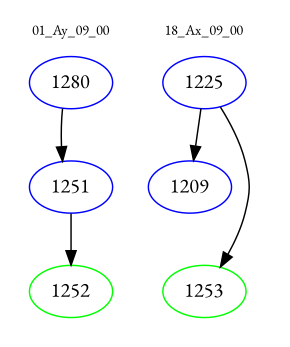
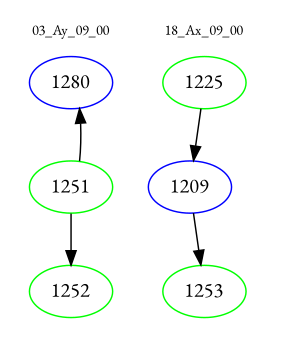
(71, 31) -> (71, 31)
(204, 83) -> (204, 83)
(61, 128) -> (81, 142)
(249, 180) -> (196, 232)
(71, 187) -> (71, 187)
